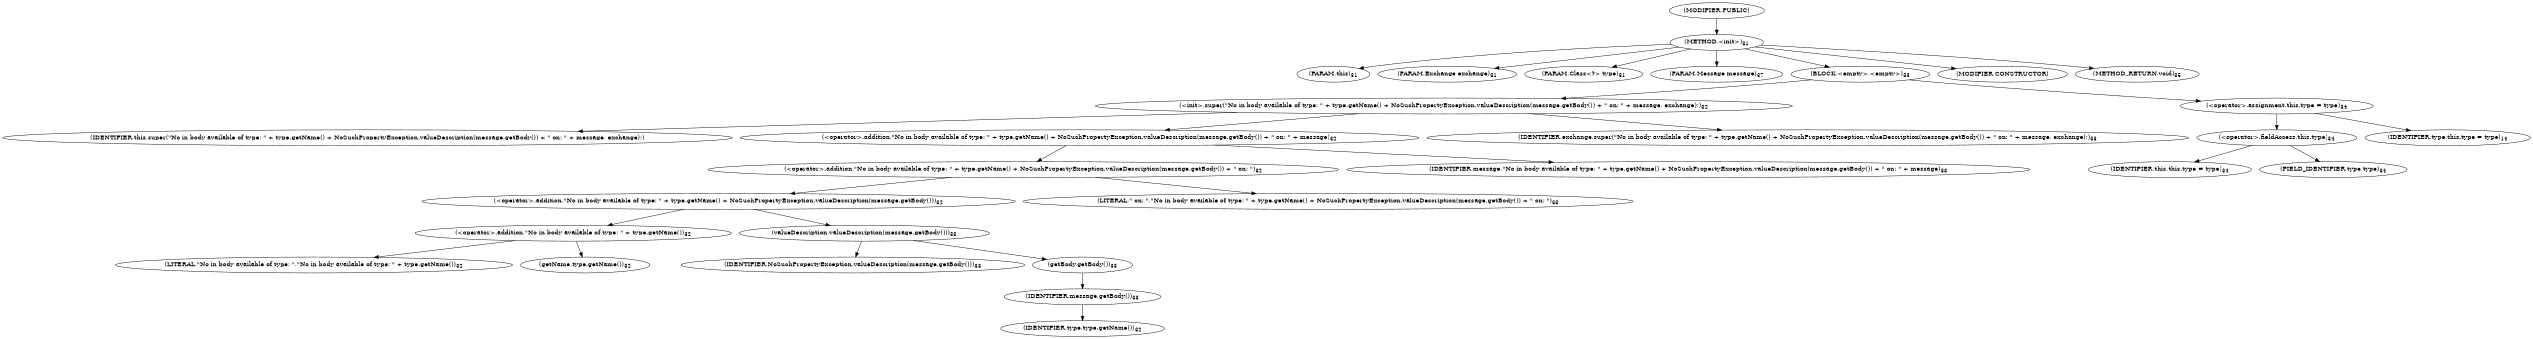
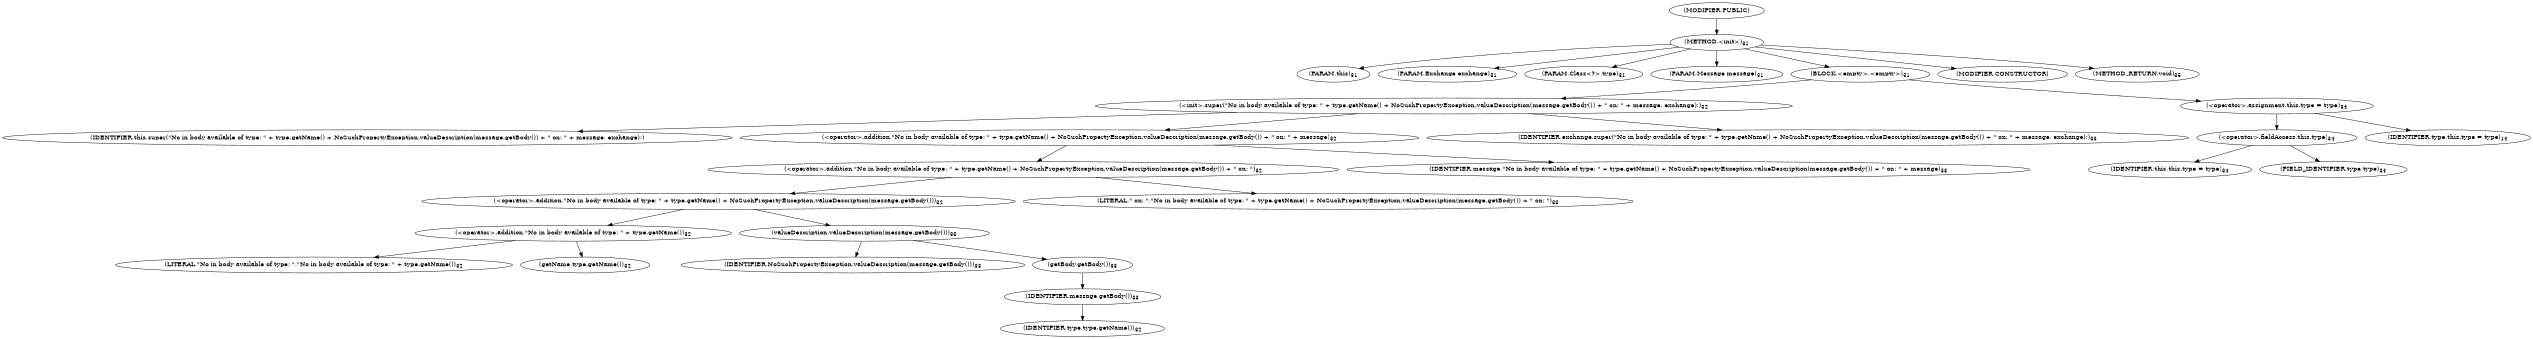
(1761, 74) -> (1761, 74)
(1907, 74) -> (1907, 74)
